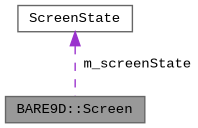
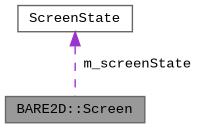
(75, 110) -> (75, 110)
